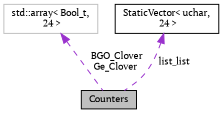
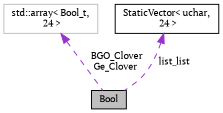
(109, 100) -> (109, 100)
